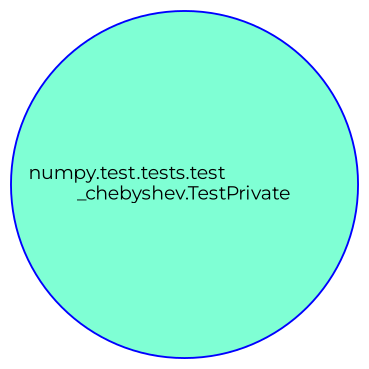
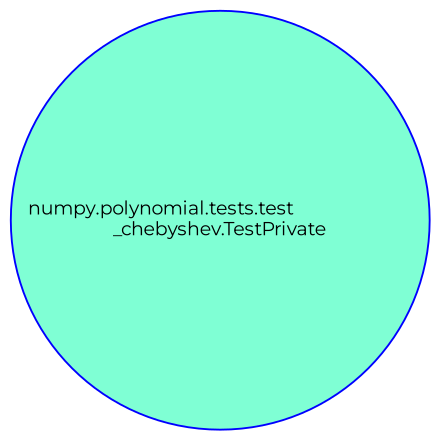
(185, 185) -> (220, 220)
